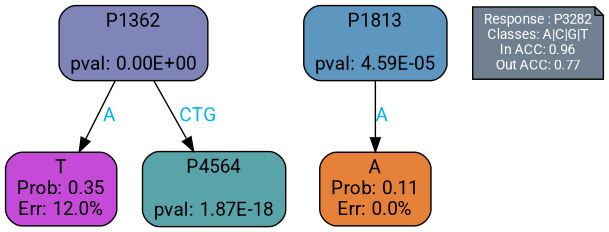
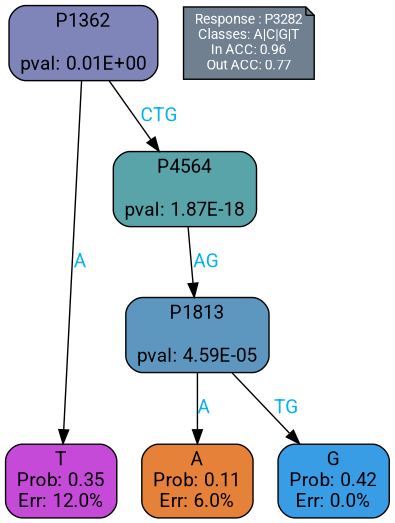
(133, 43) -> (83, 43)
(375, 189) -> (197, 481)
none -> (191, 255)
none -> (334, 481)
